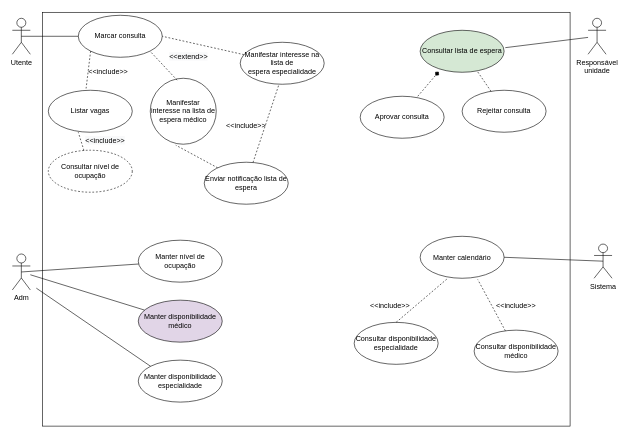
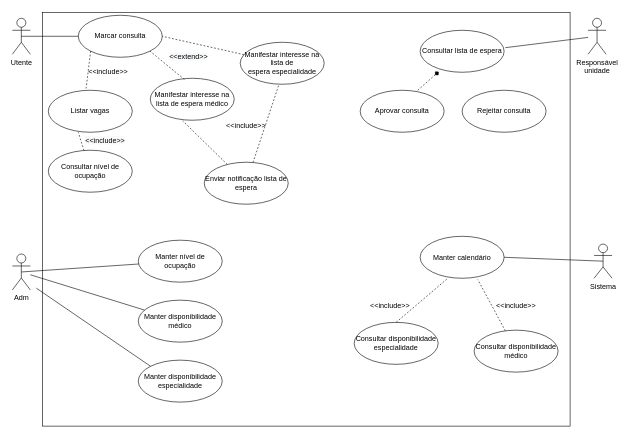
(462, 51) -> (462, 51)
(484, 81) -> none
(183, 111) -> (192, 99)
(402, 117) -> (402, 111)
(90, 171) -> (90, 171)
(180, 321) -> (180, 321)
